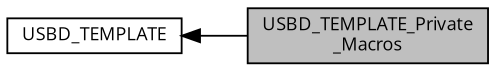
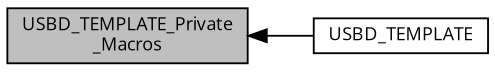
(224, 36) -> (290, 36)
